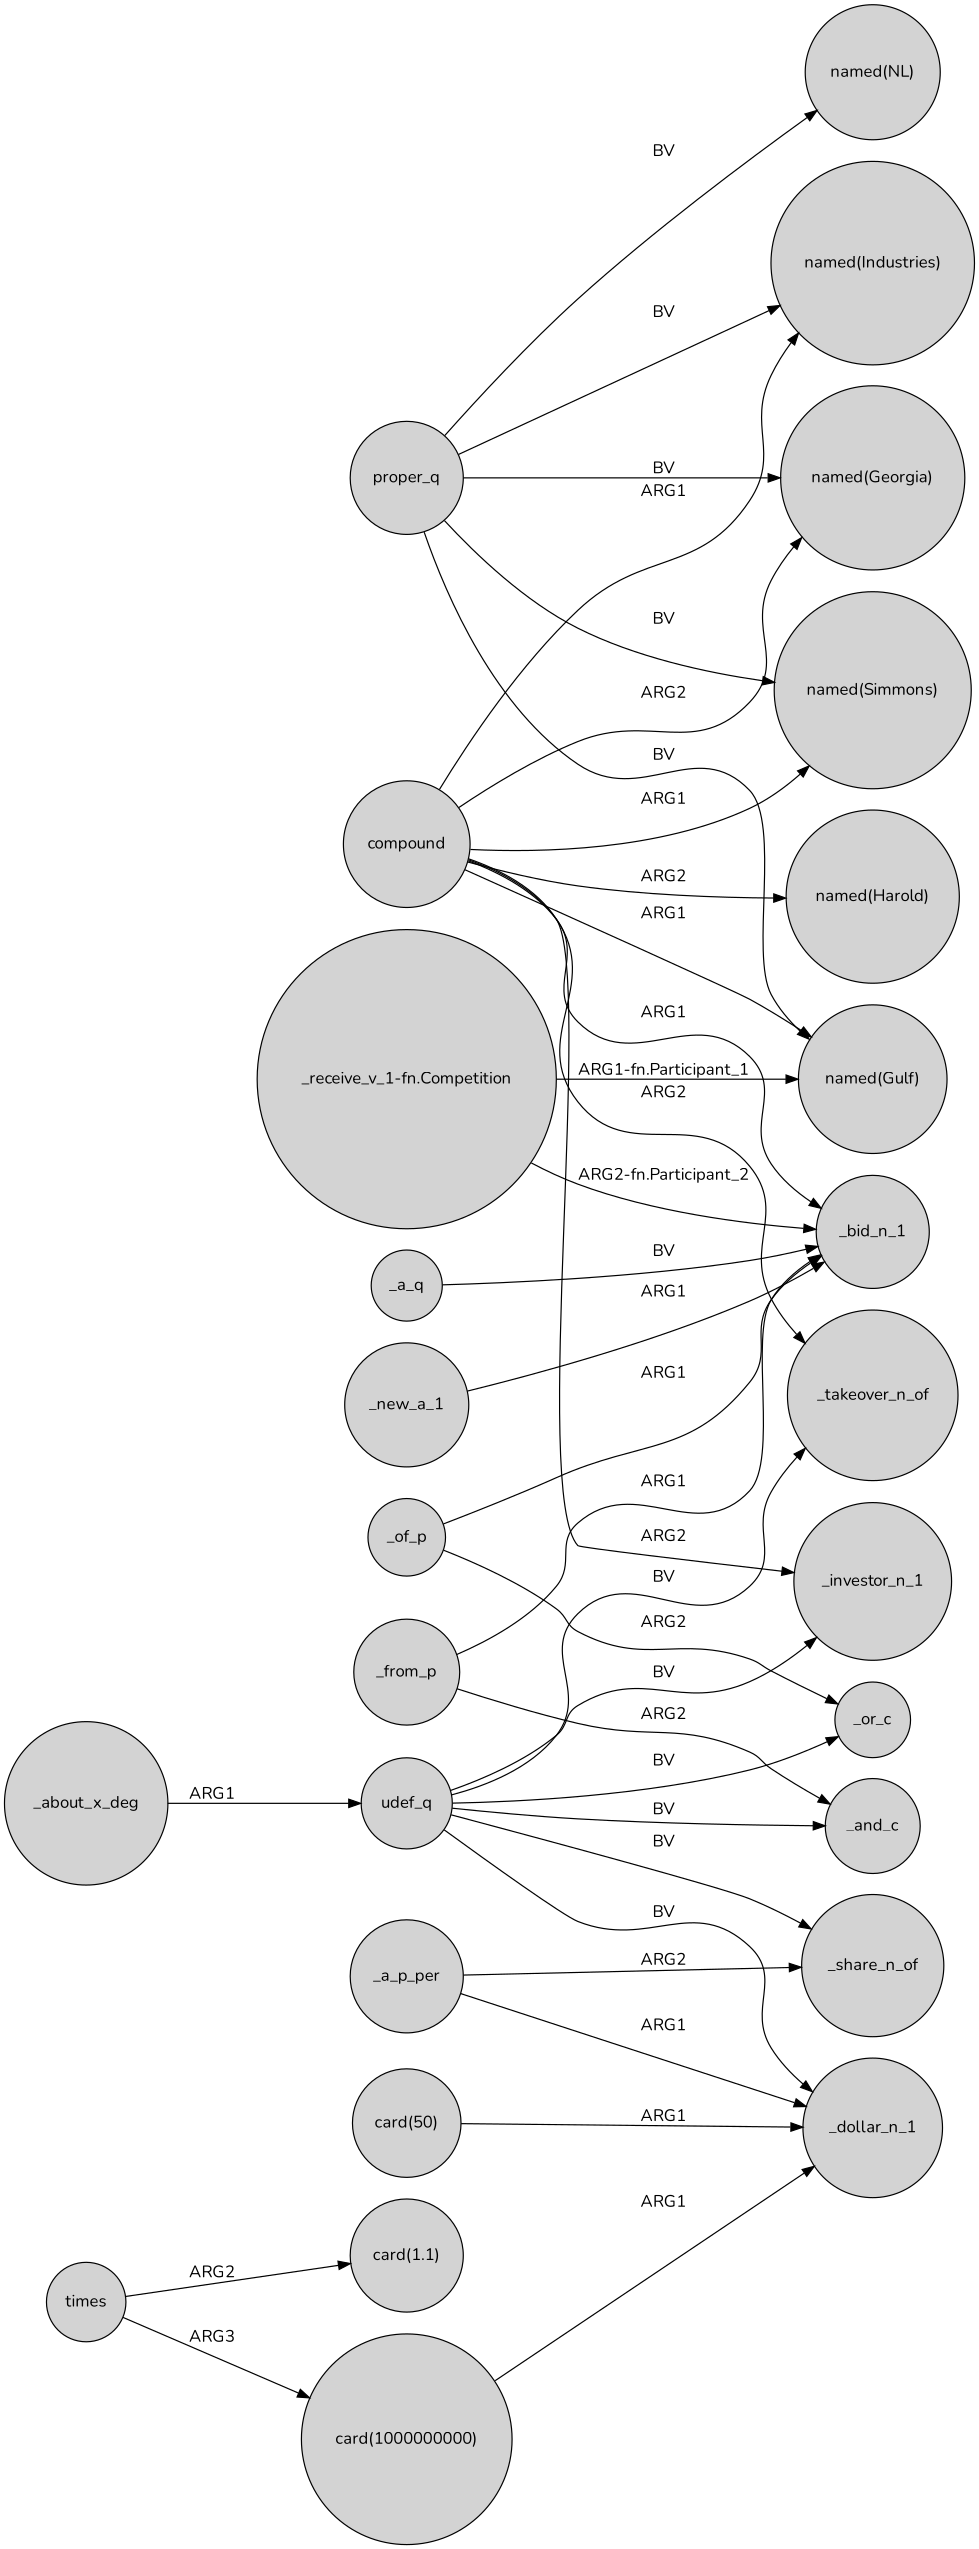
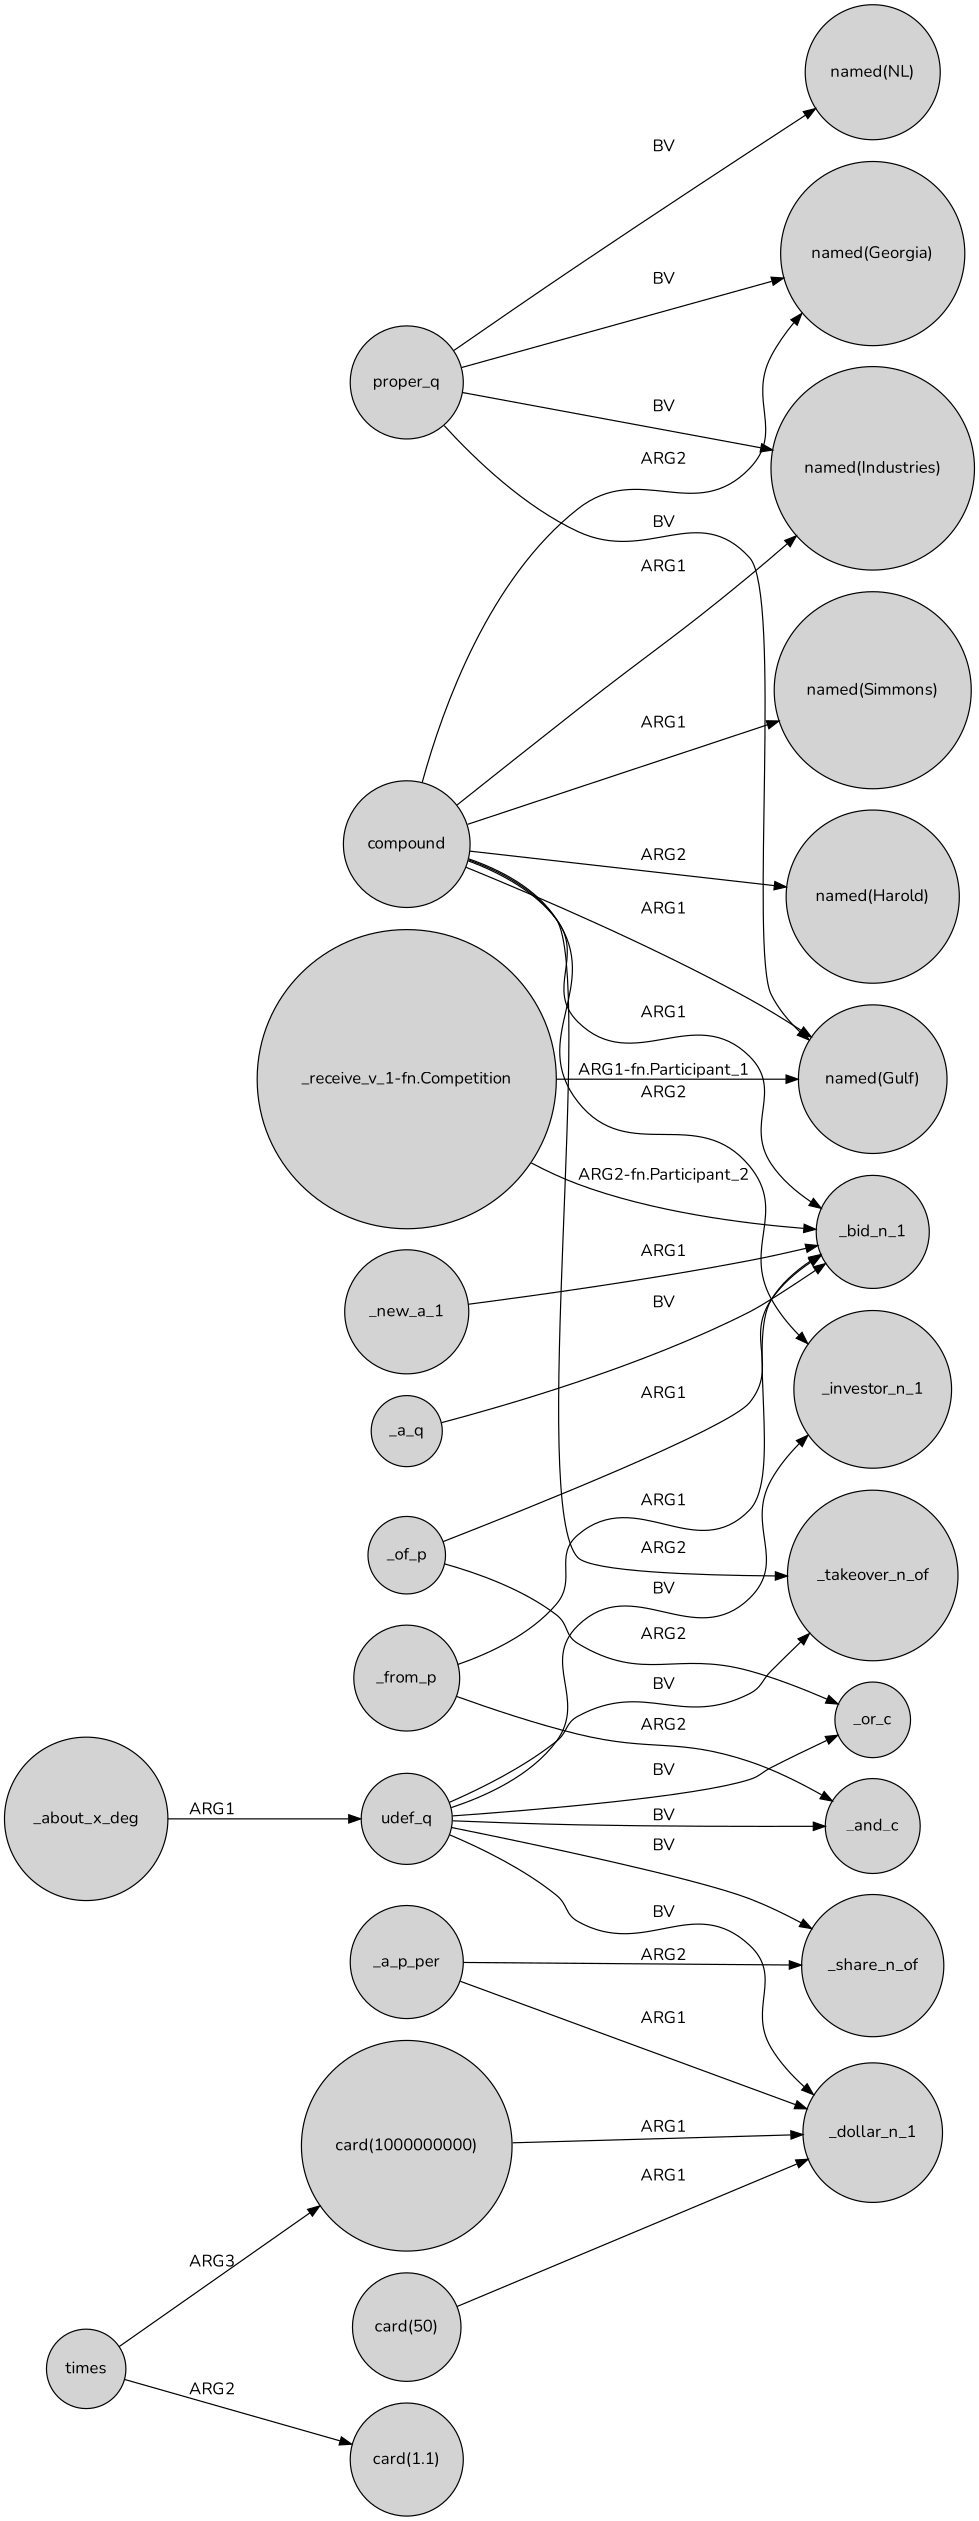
(587, 632) -> none
